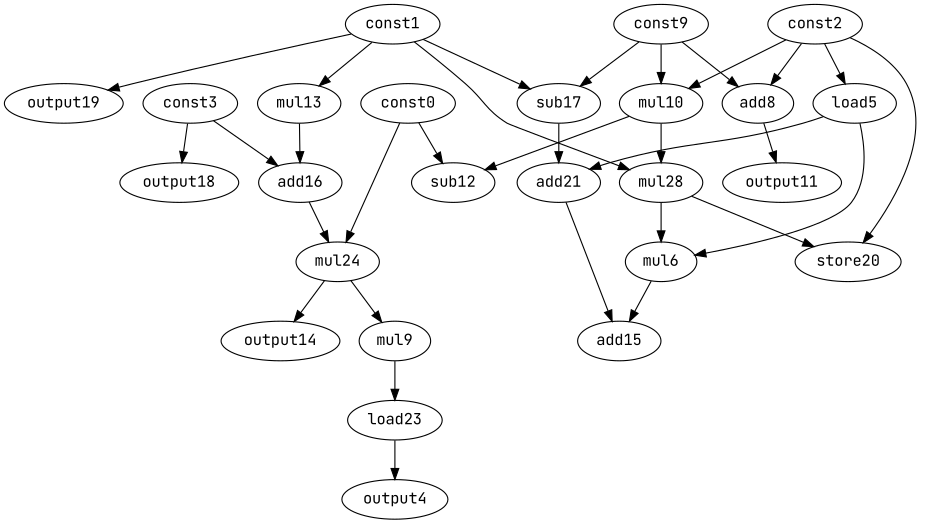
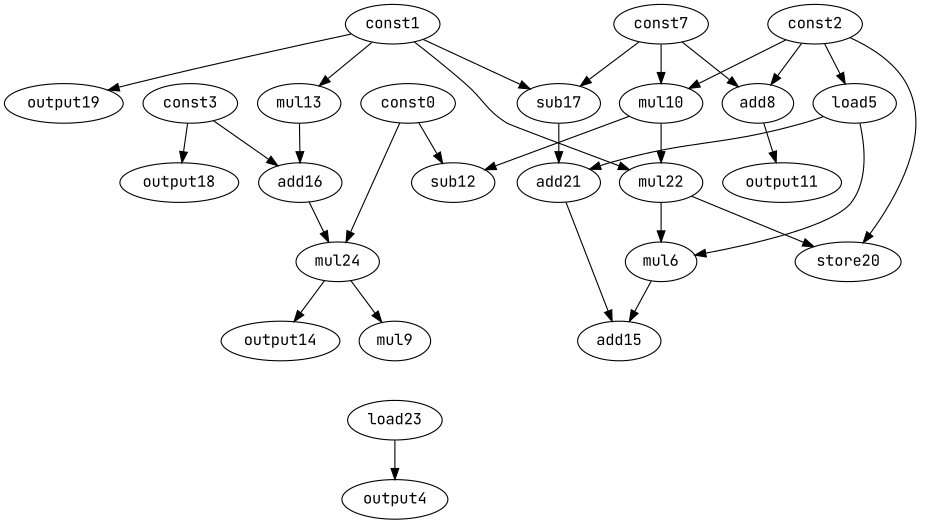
(661, 24) -> (661, 24)
(661, 183) -> (661, 183)
(395, 375) -> none
